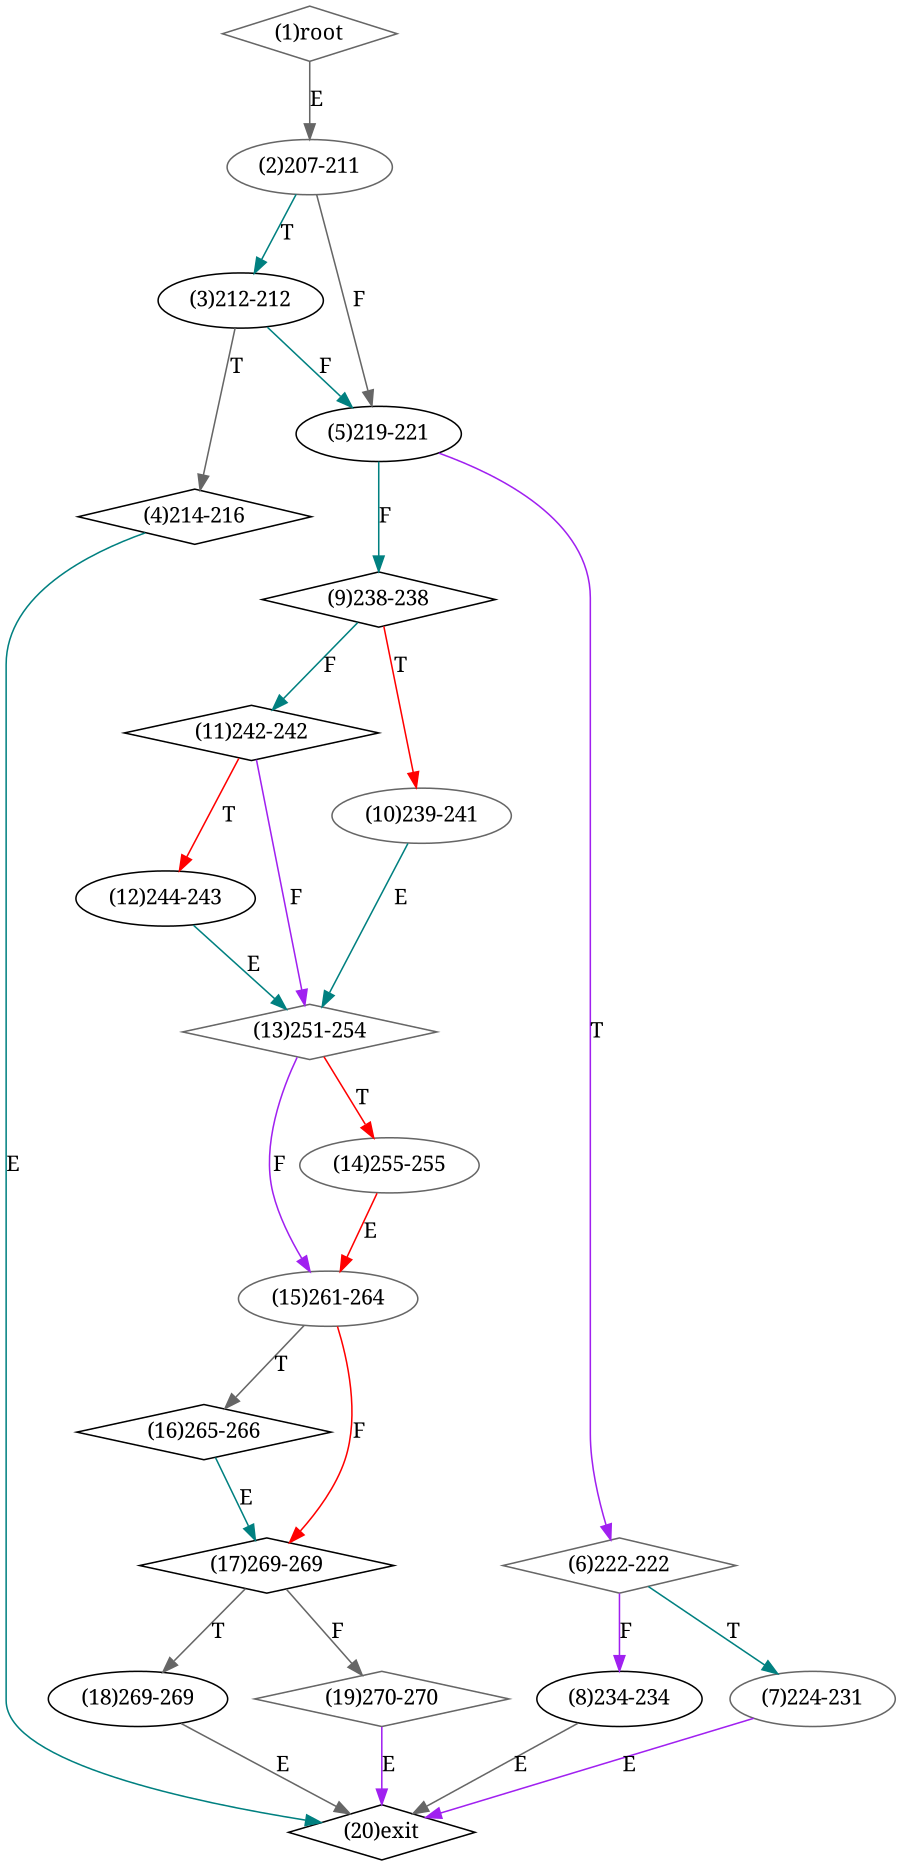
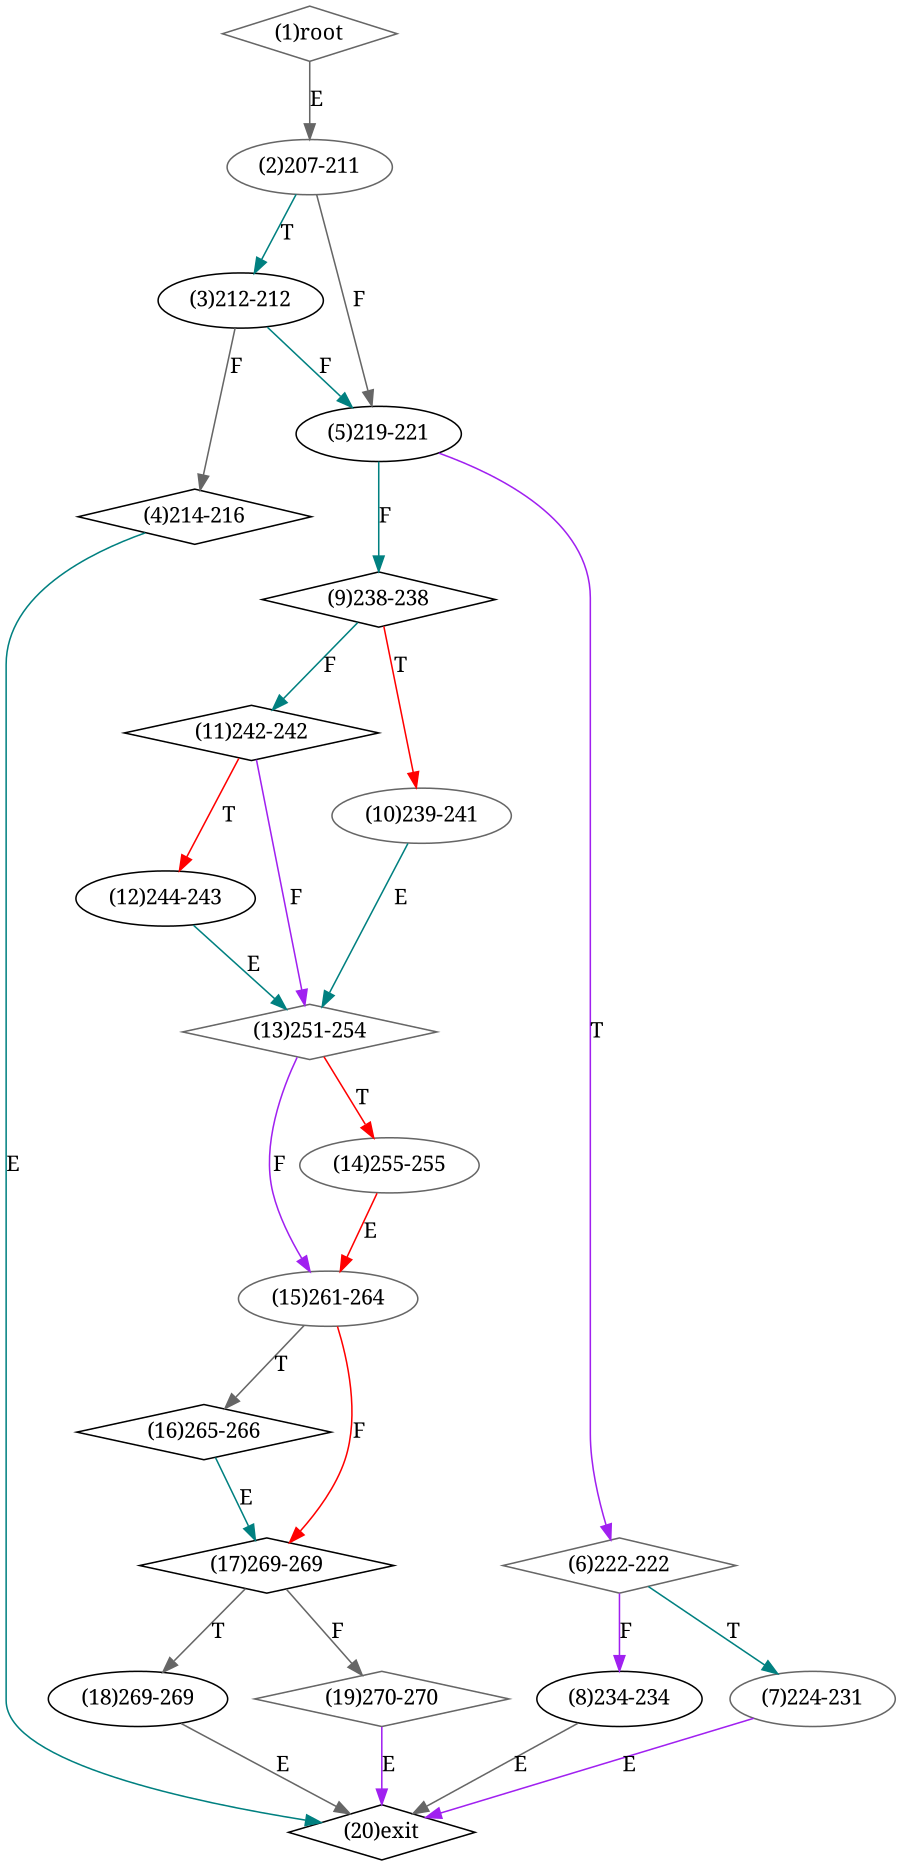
(237, 367) -> (237, 367)
